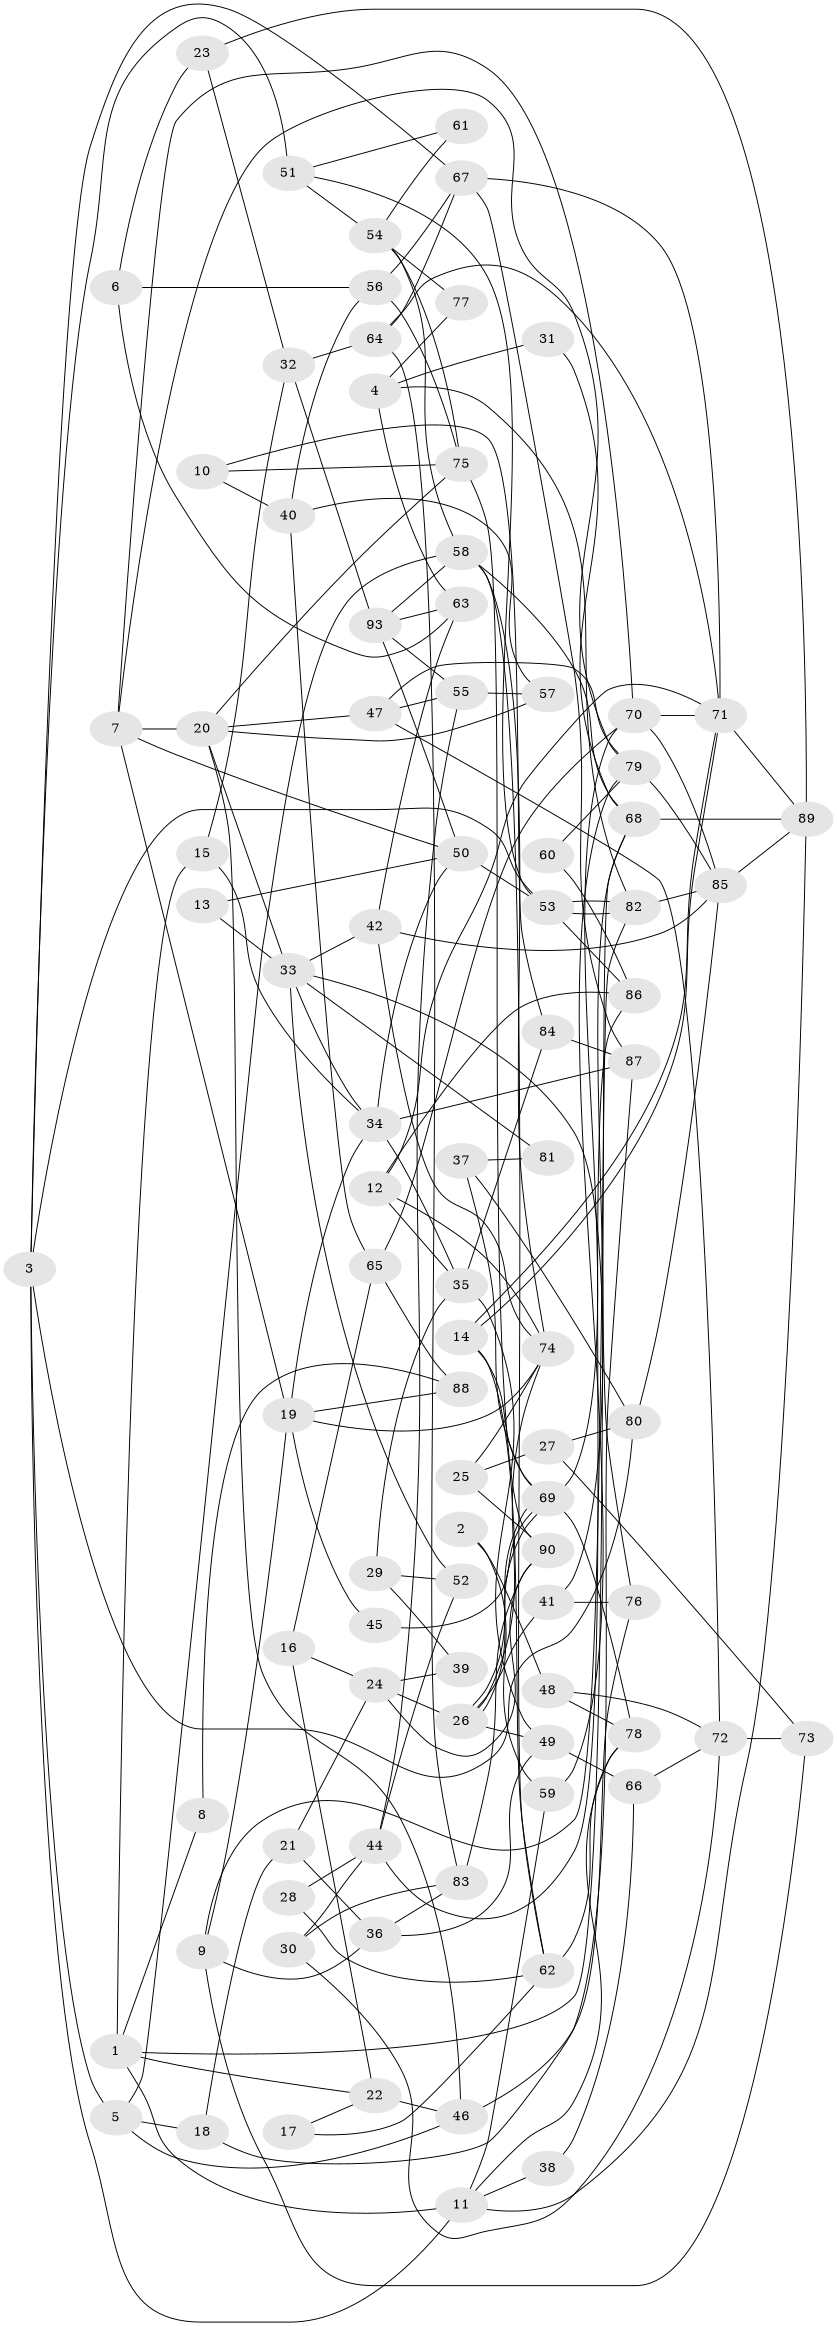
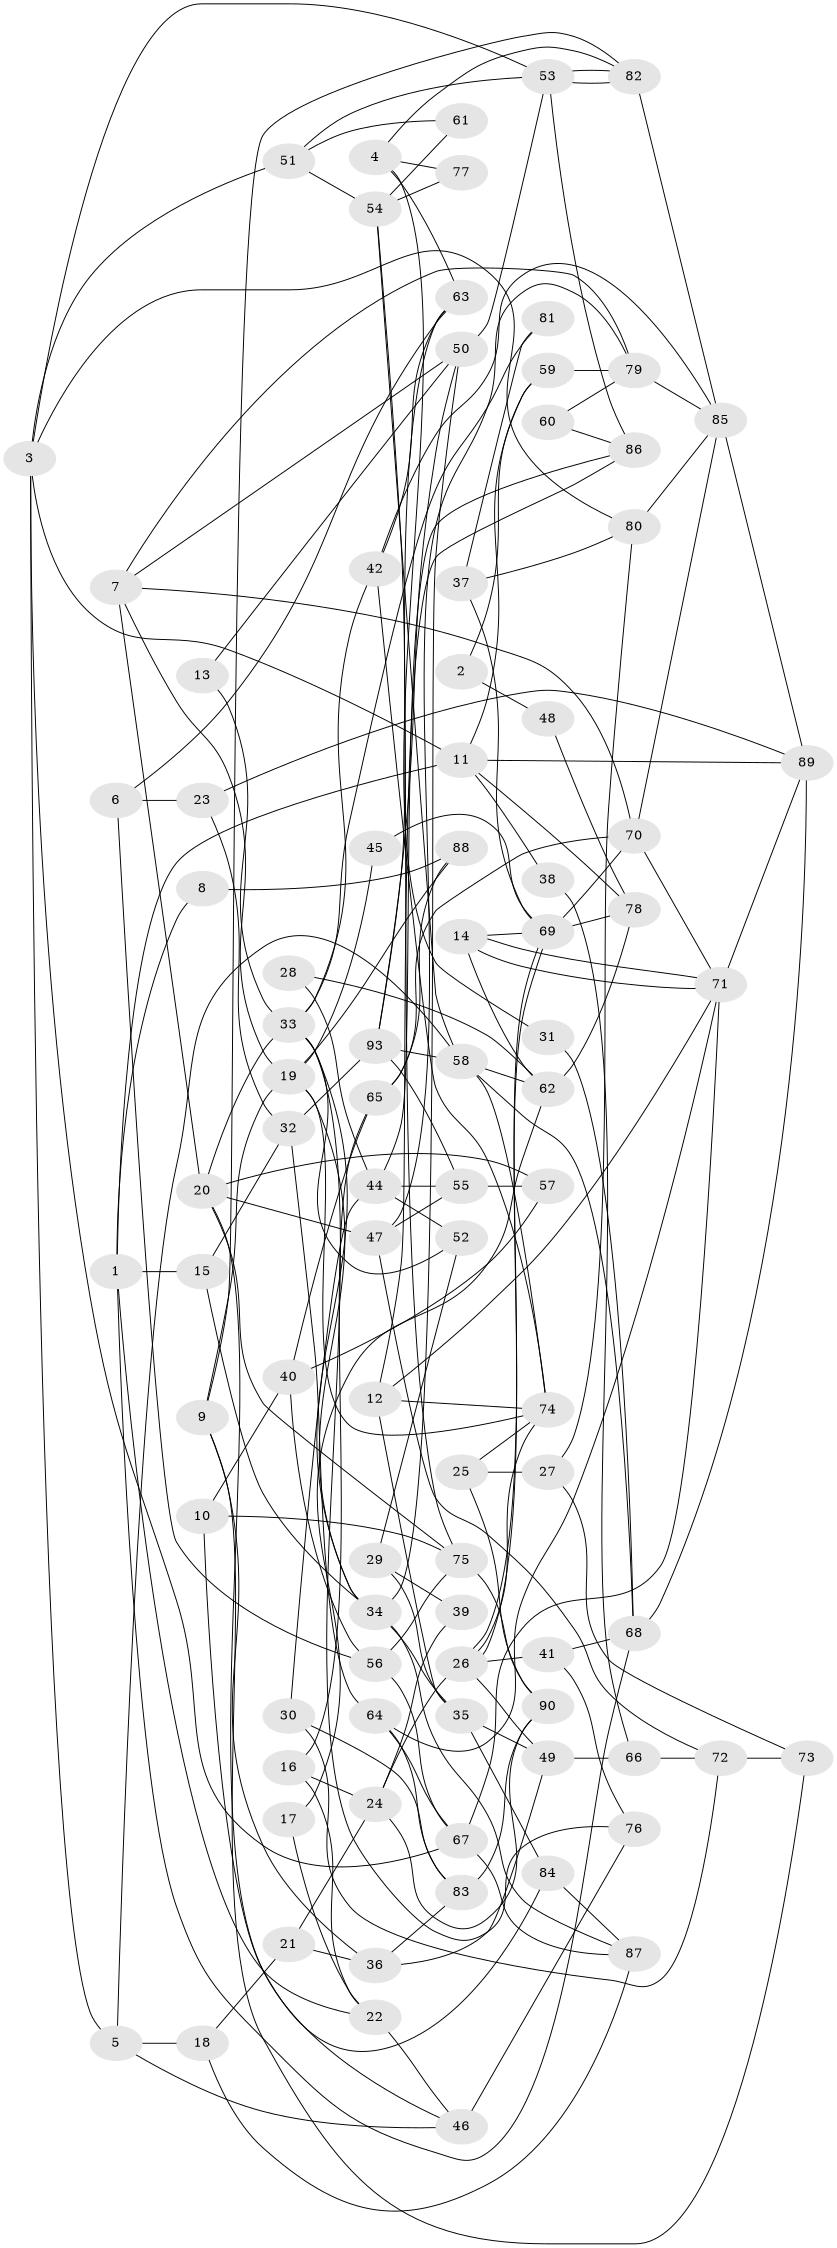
(639, 1703) -> none
